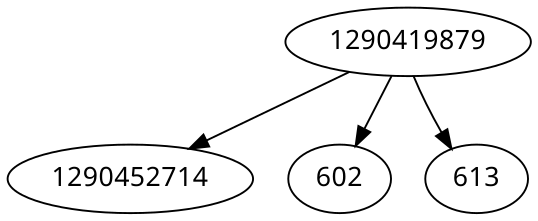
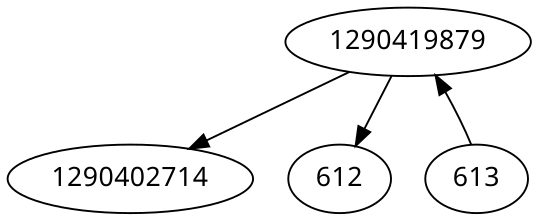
(427, 105) -> (459, 118)
(130, 179) -> (130, 179)
(340, 179) -> (340, 179)
